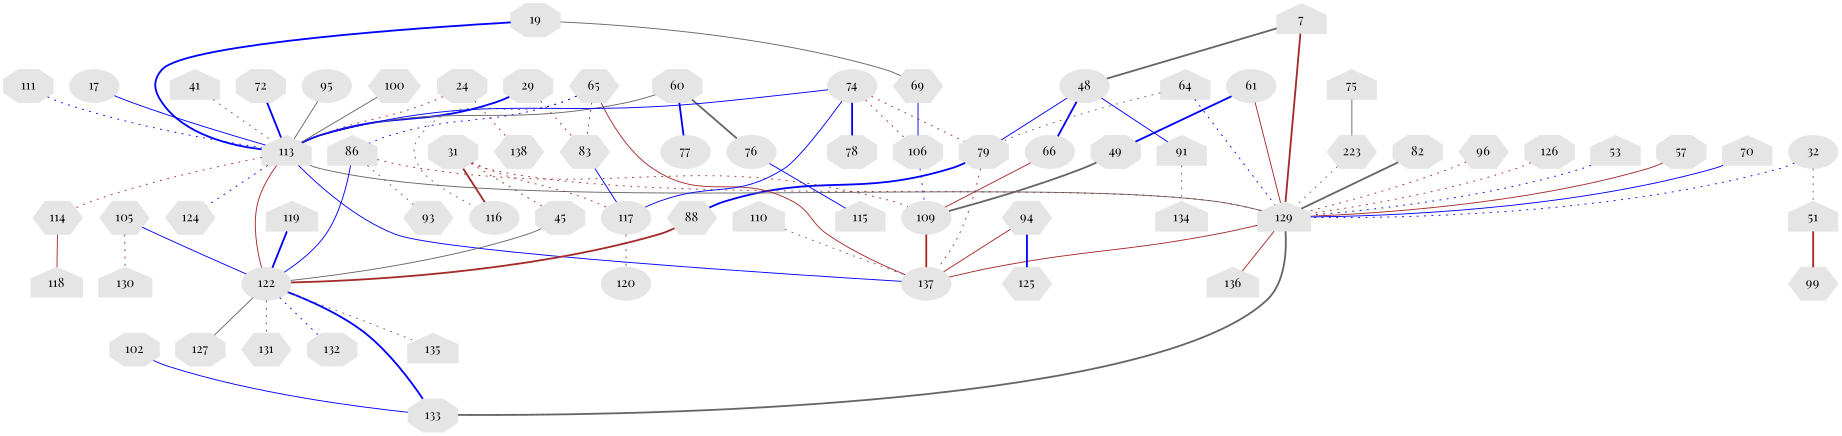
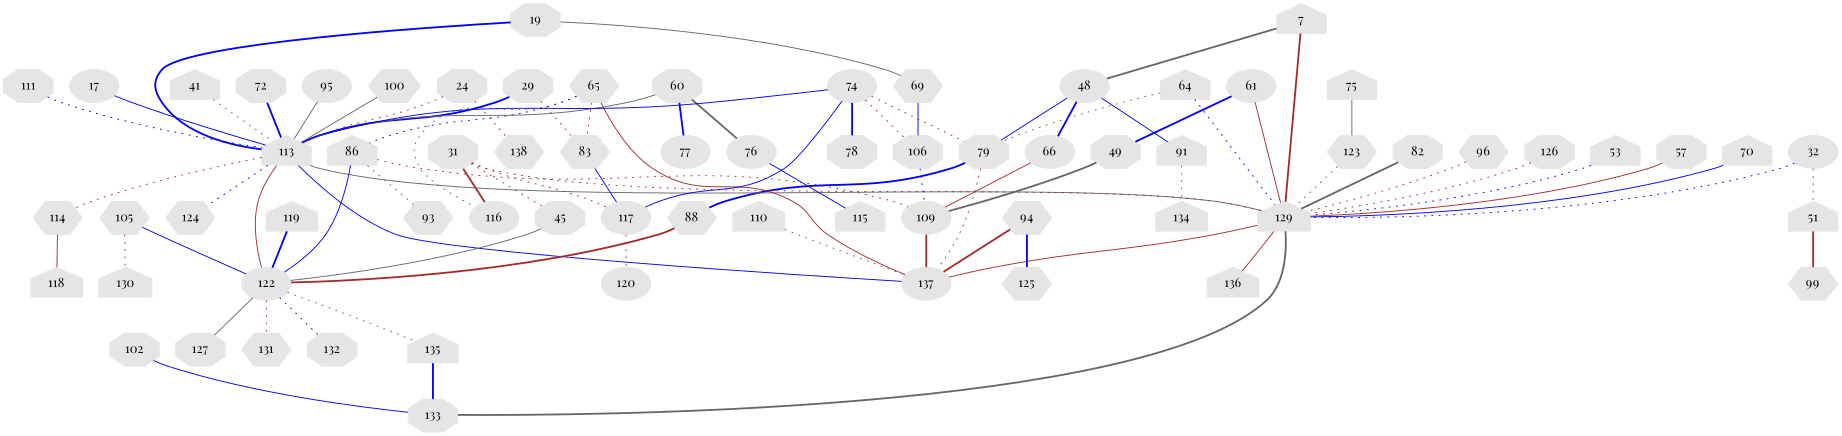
(1352, 152) -> (1352, 152)
(977, 251) -> (977, 251)
(365, 333) -> (433, 381)
